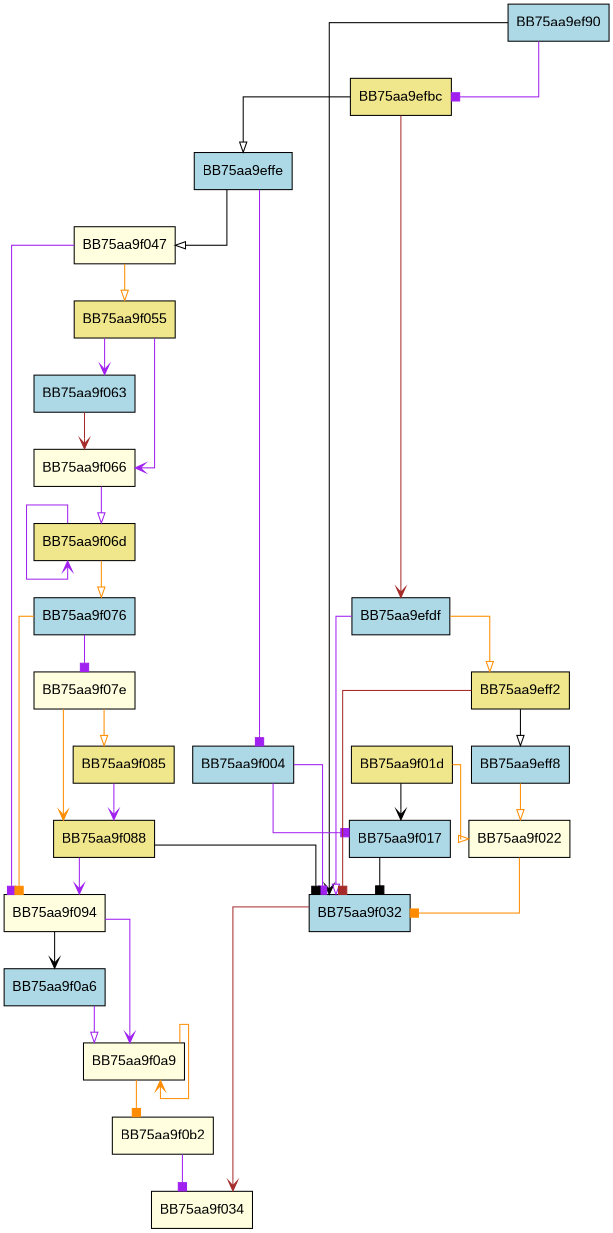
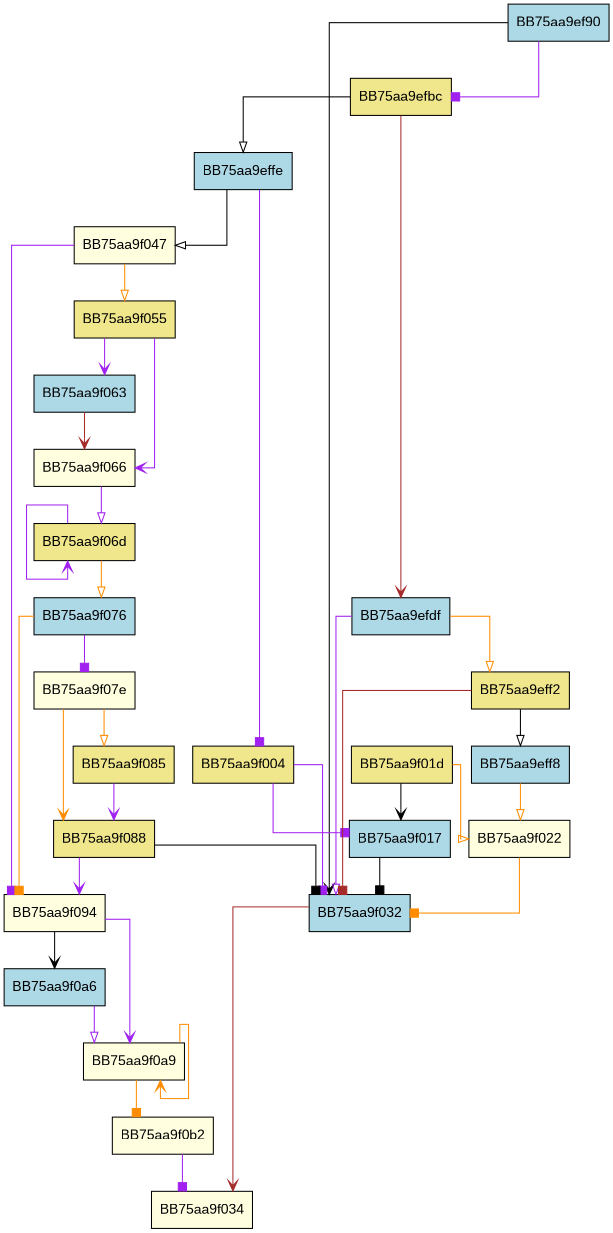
(243, 765) -> (243, 765)
